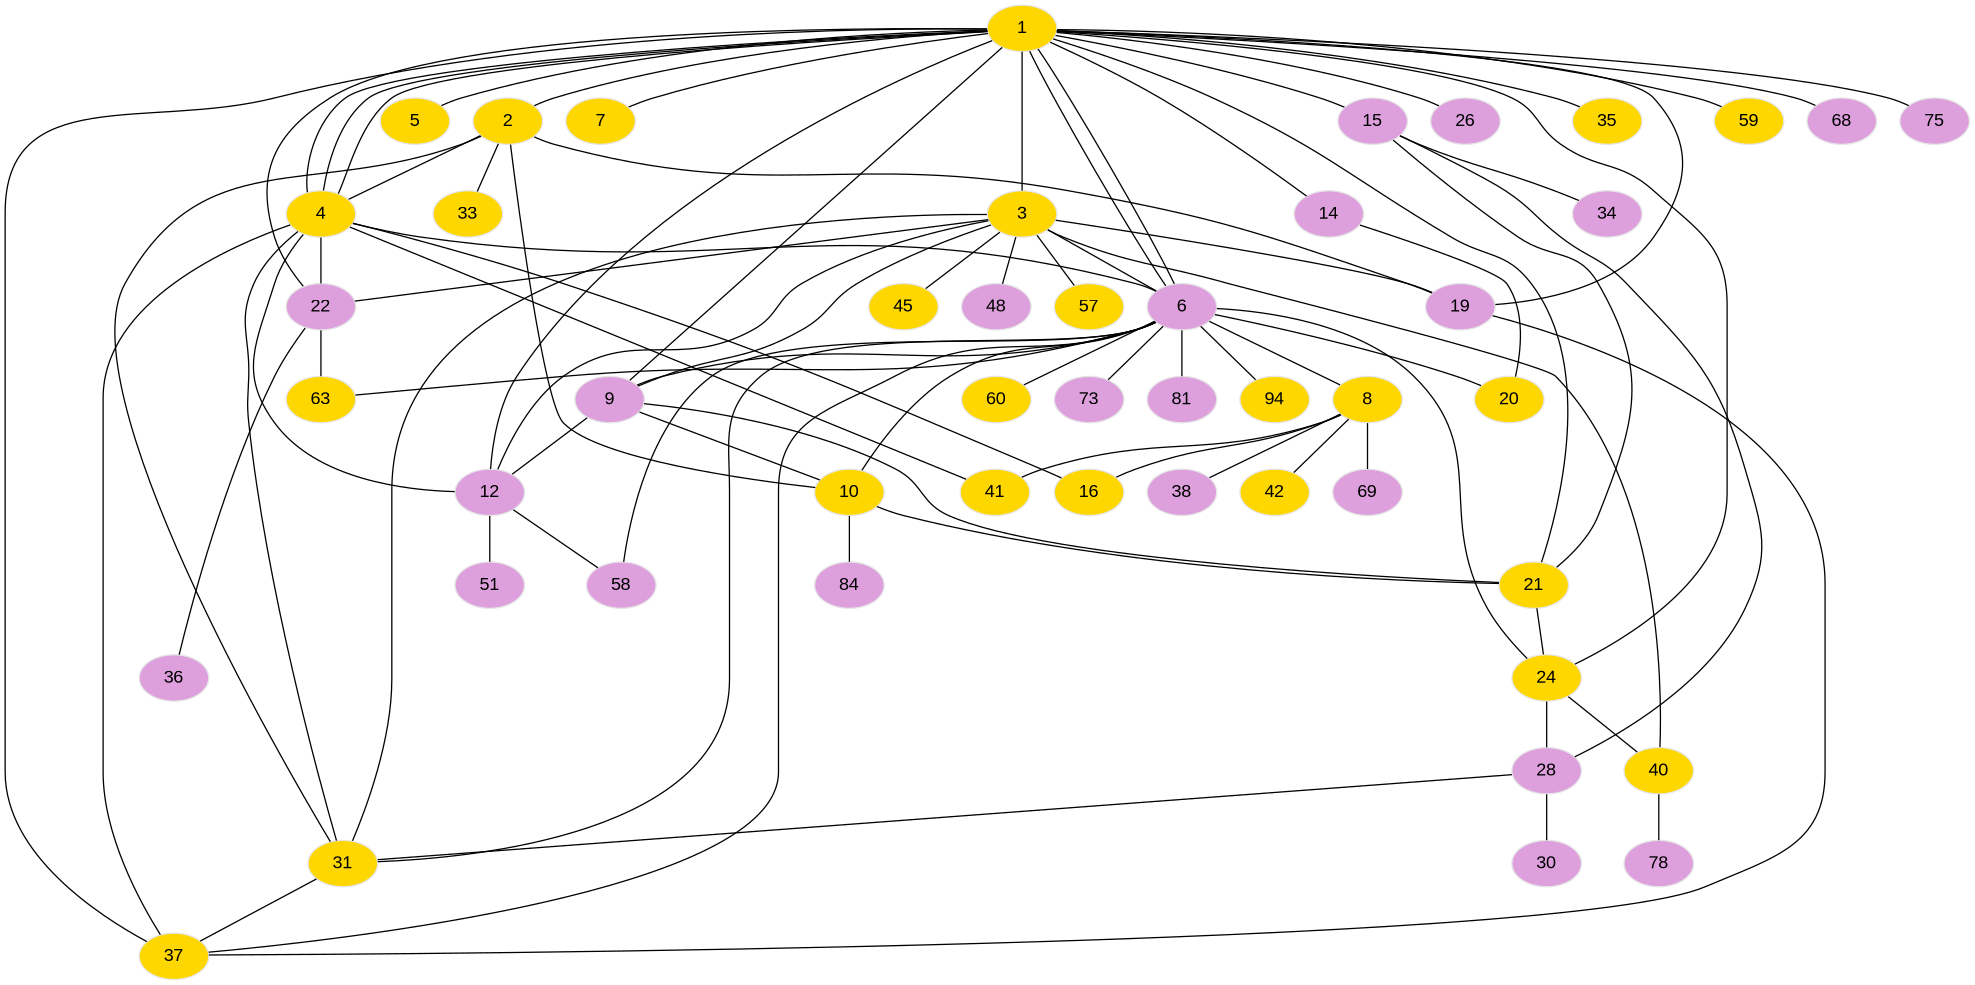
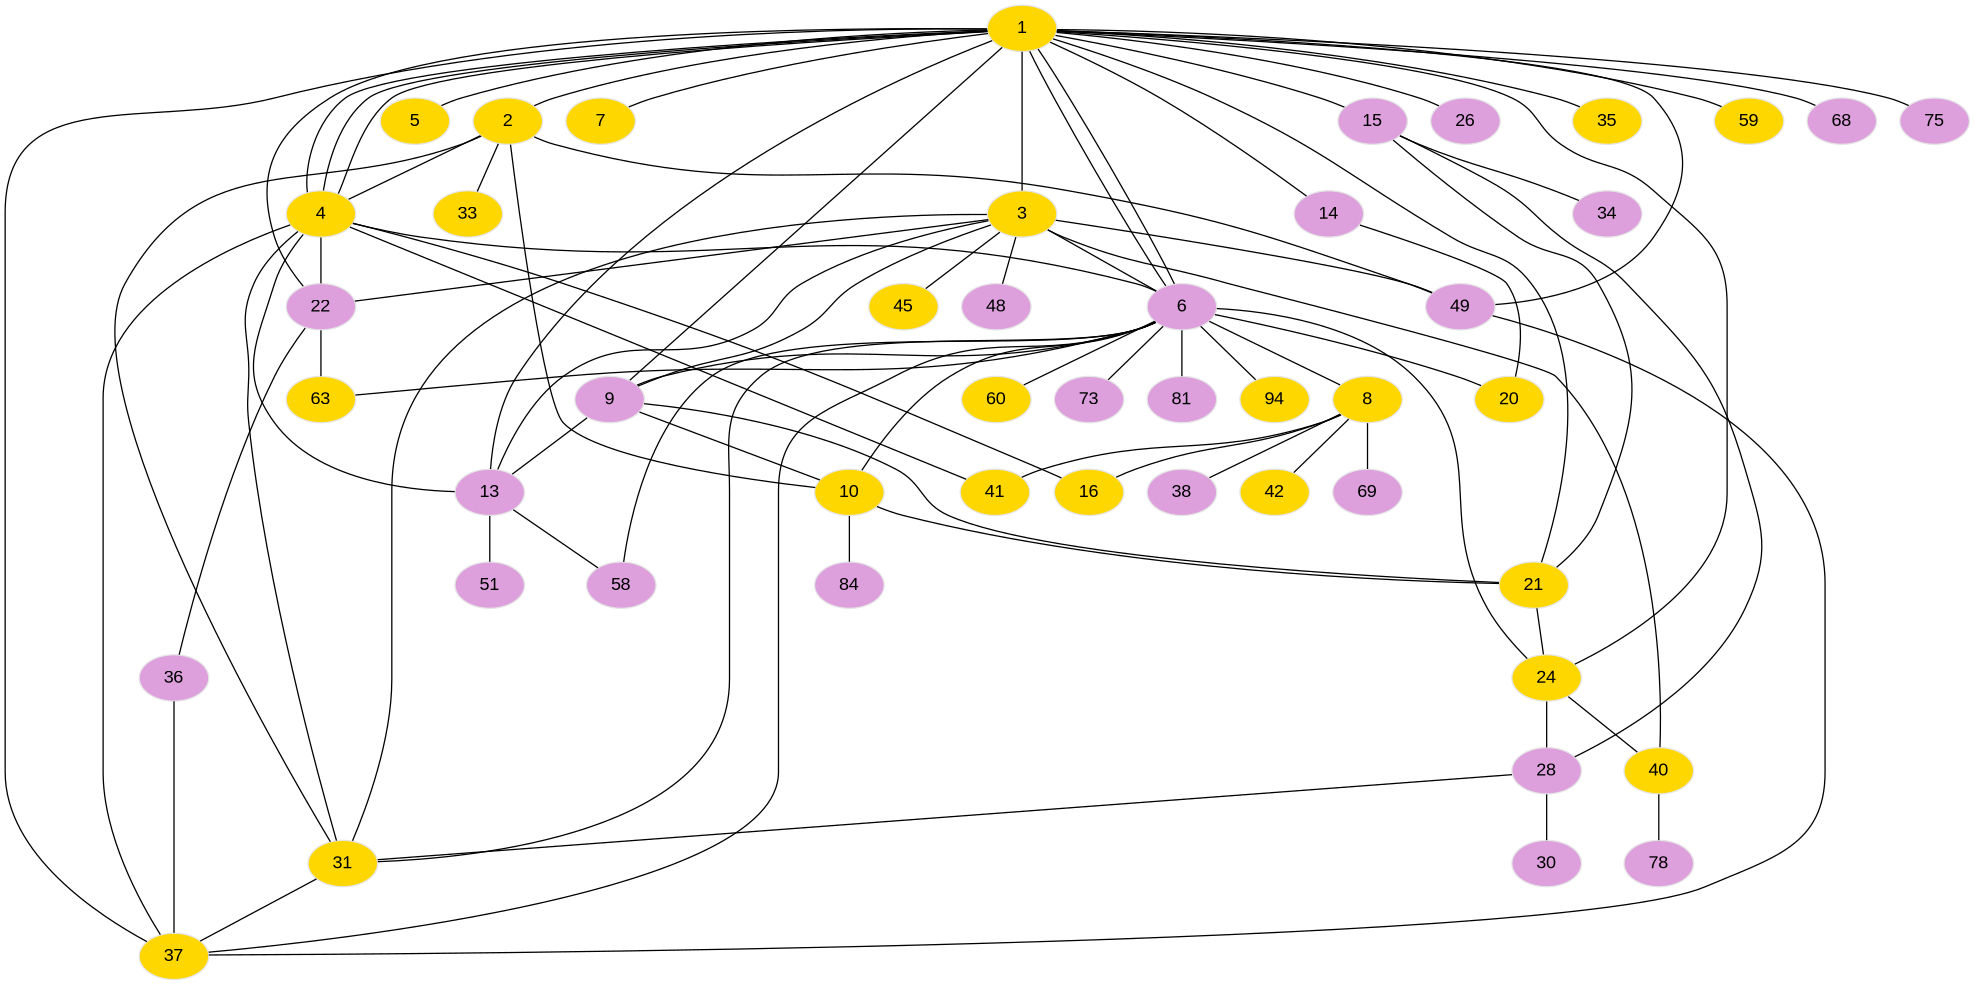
(1089, 307) -> none
(1460, 307) -> (1460, 307)
(490, 492) -> (490, 492)
none -> (174, 817)
